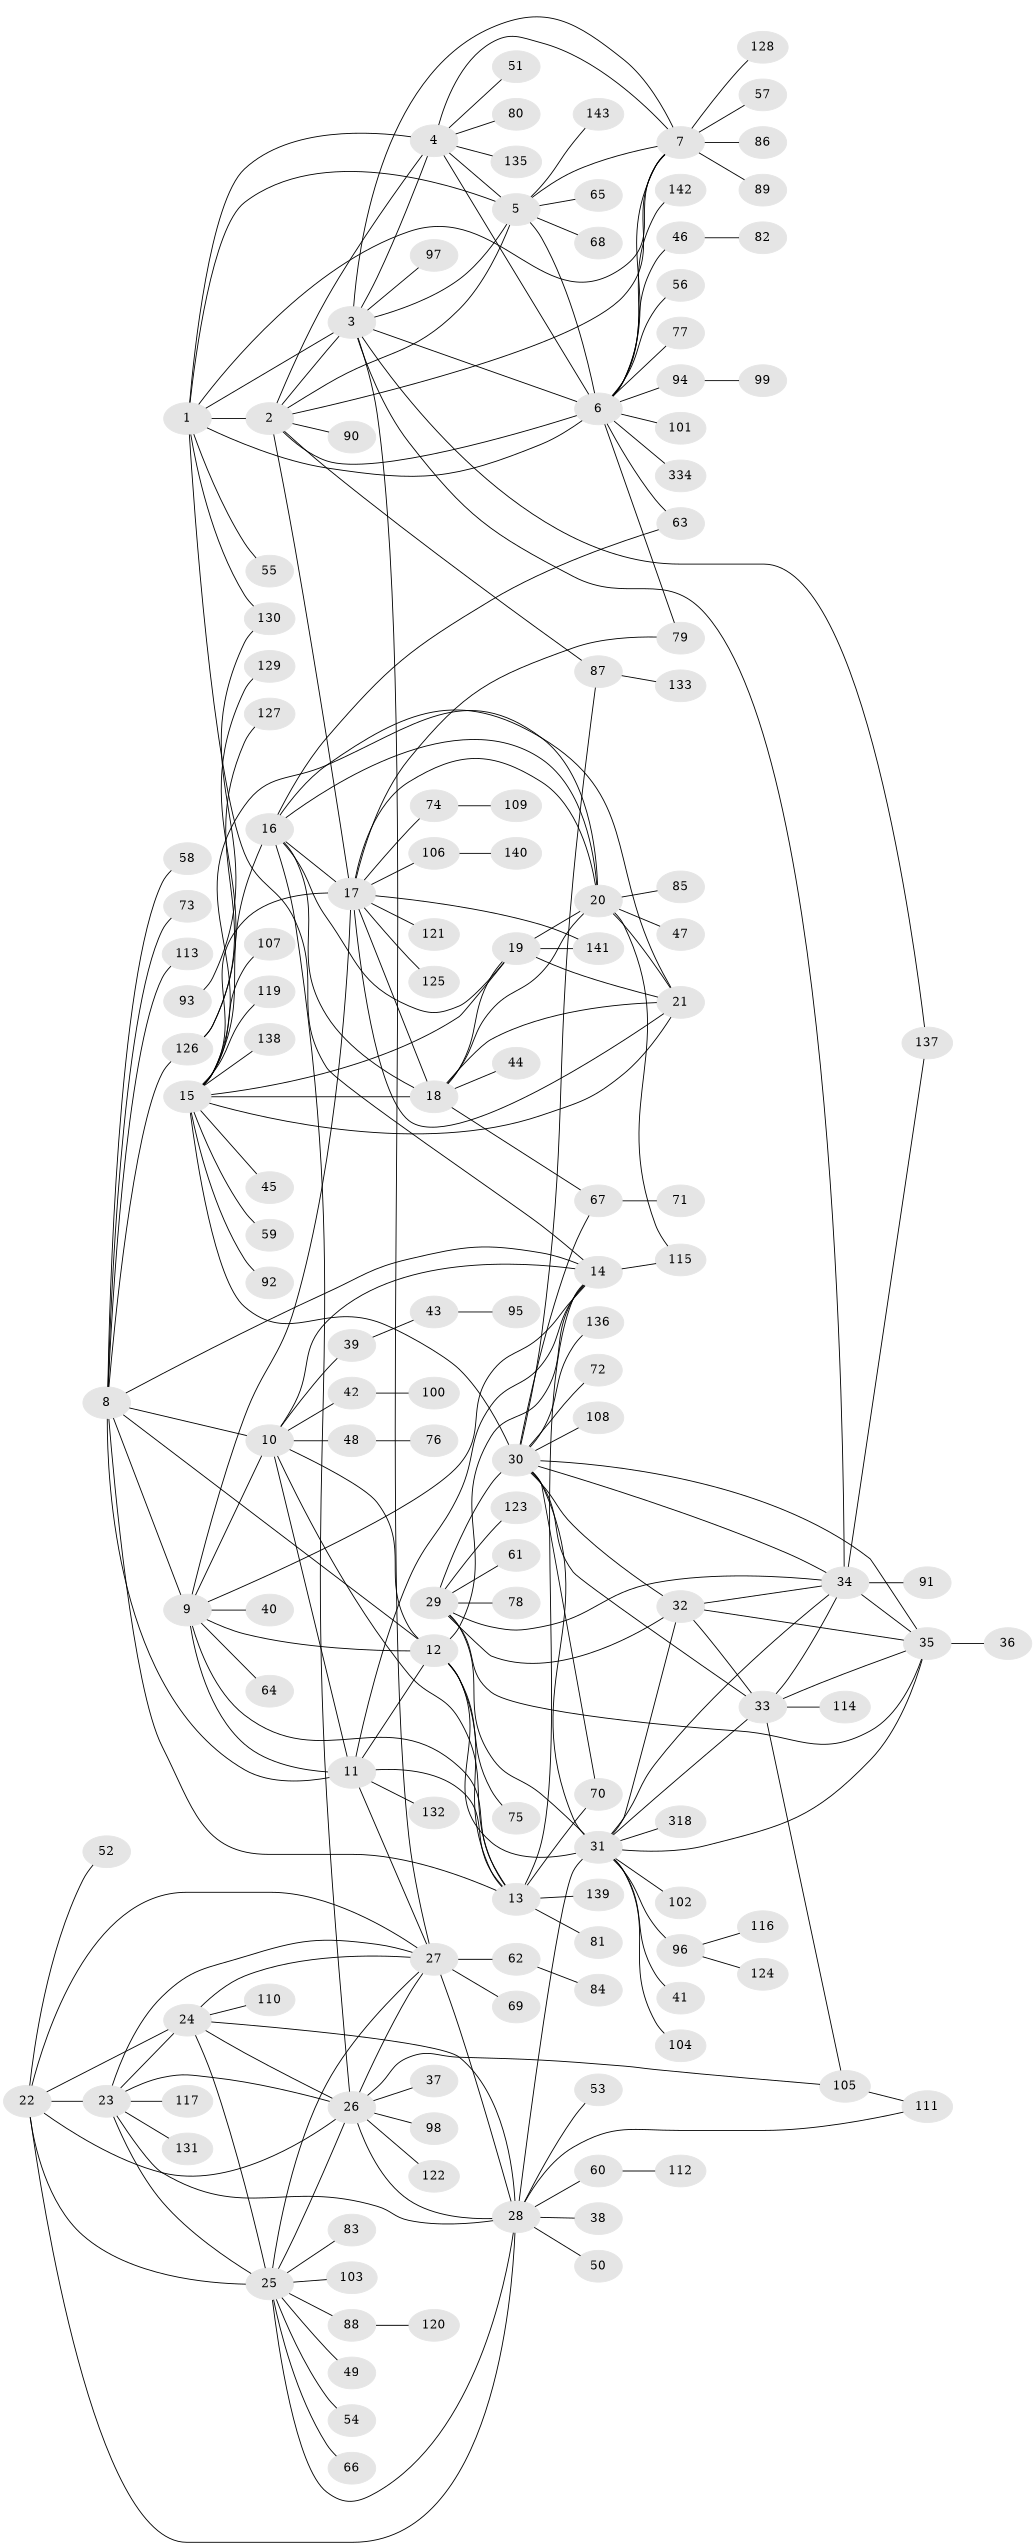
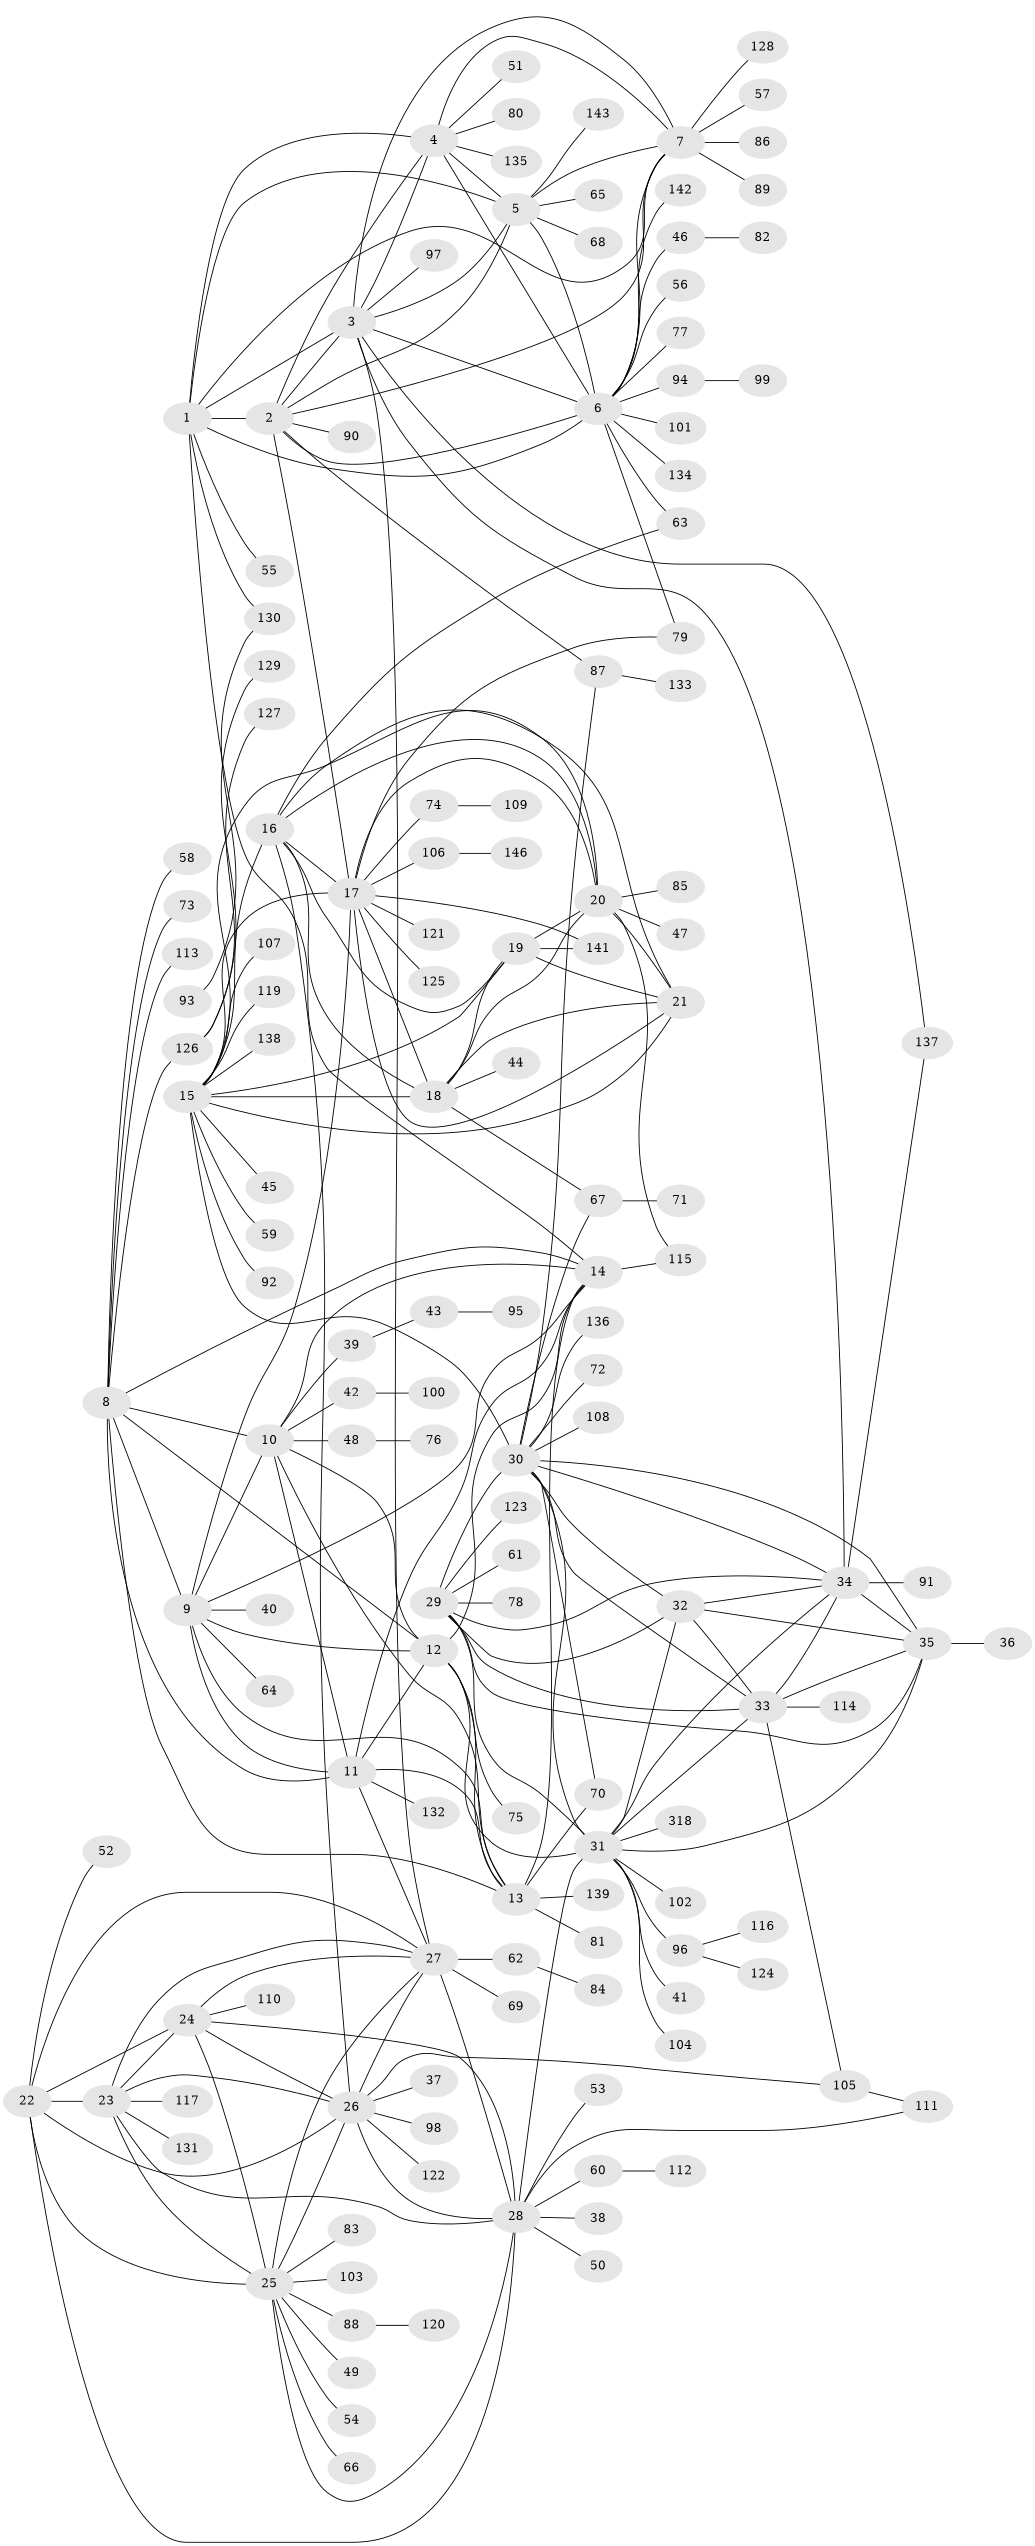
(681, 476) -> (681, 476)
(516, 853) -> (516, 853)
none -> (571, 1697)
